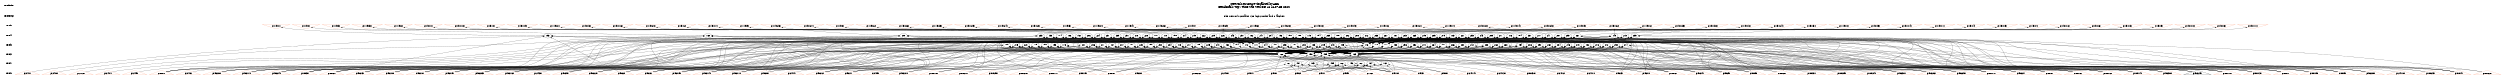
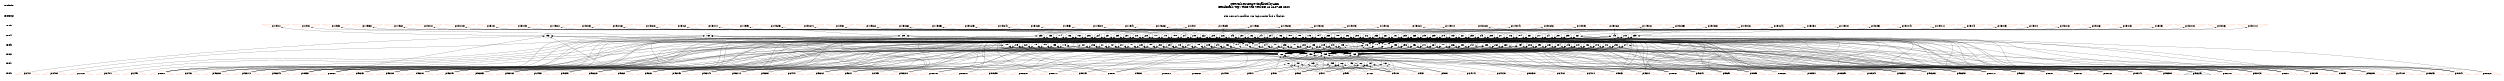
none -> (1167, 73)
